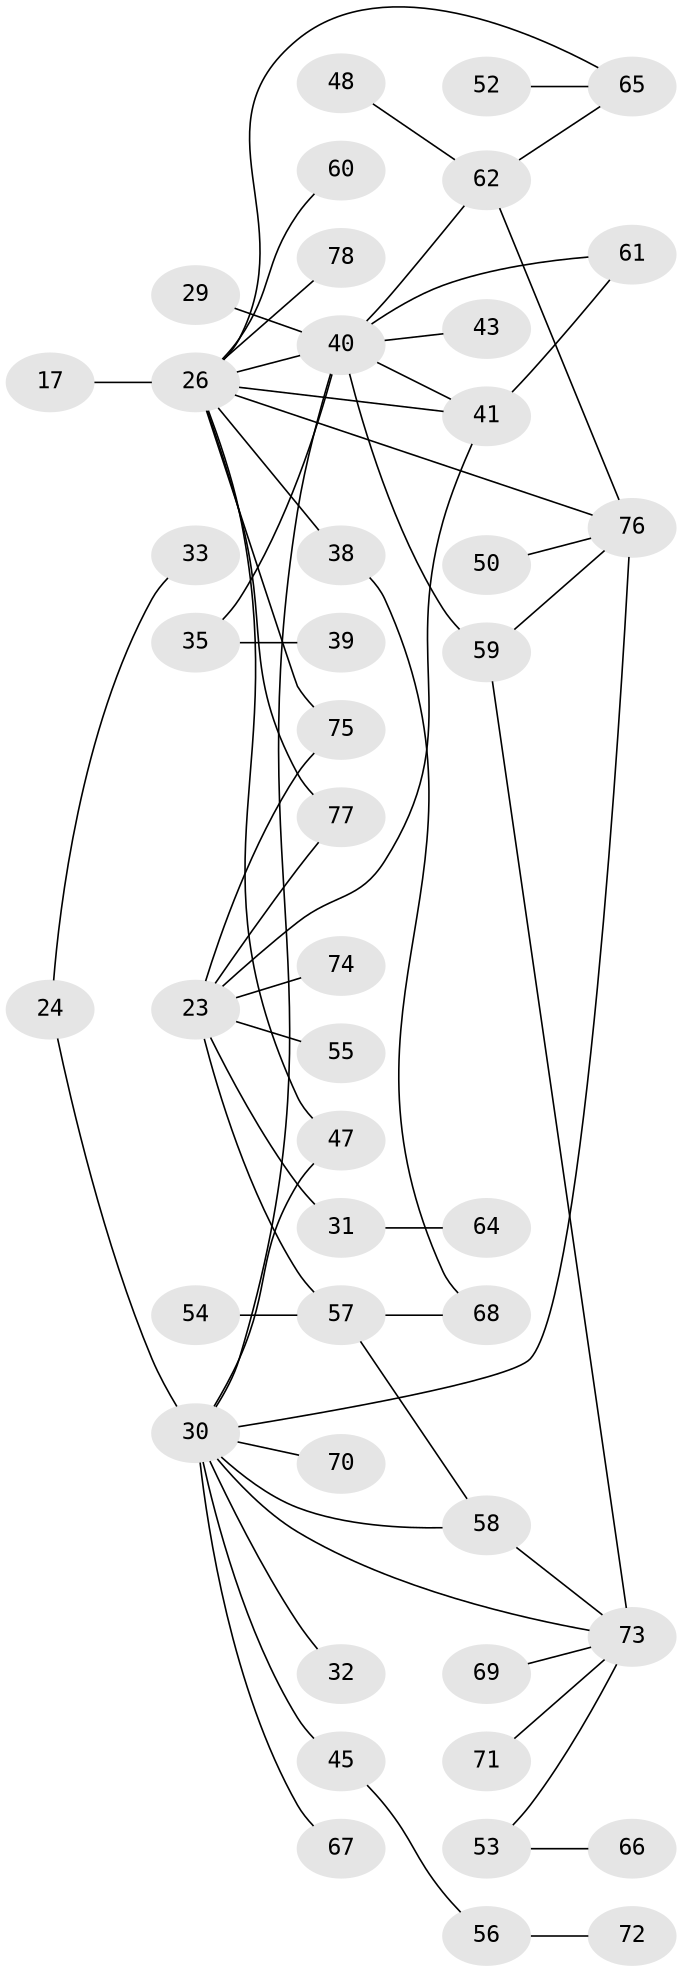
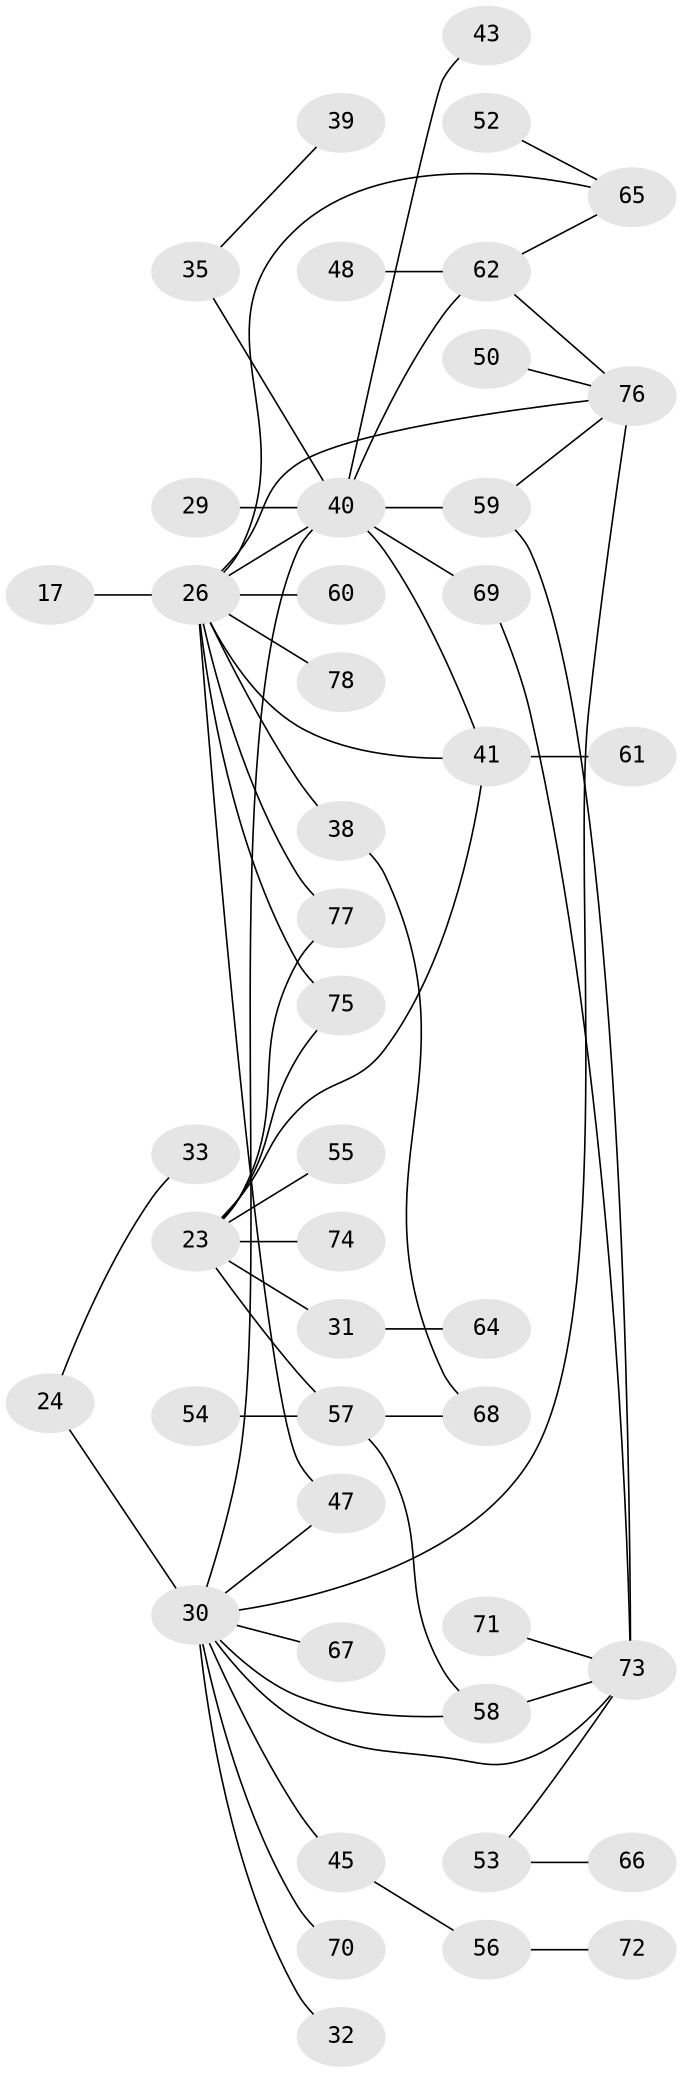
(475, 275) -> (414, 551)
